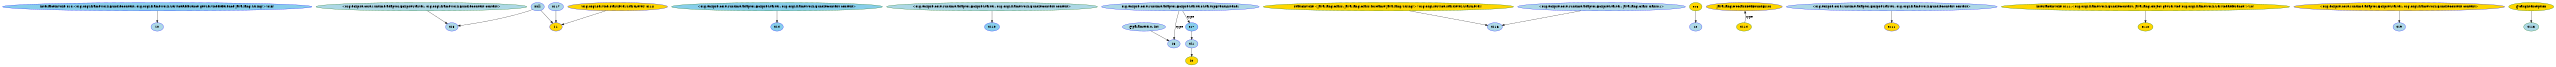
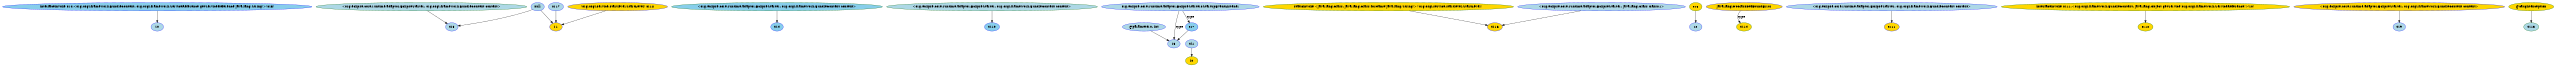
(1745, 18) -> (1738, 16)
(1495, 27) -> (1495, 27)
(1192, 34) -> (1184, 35)
